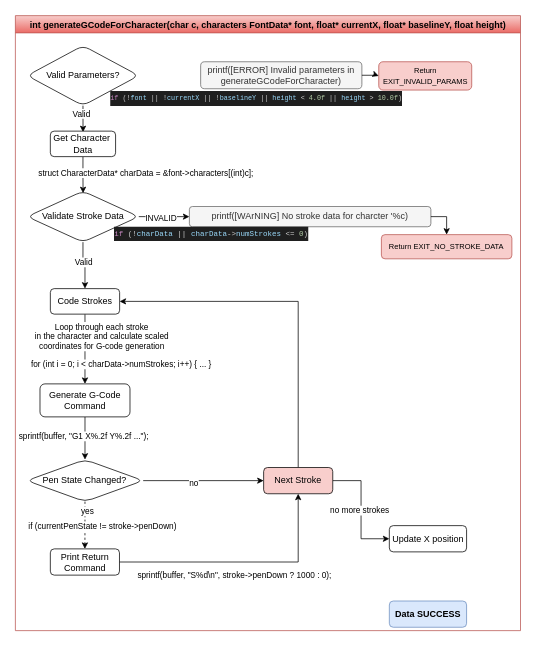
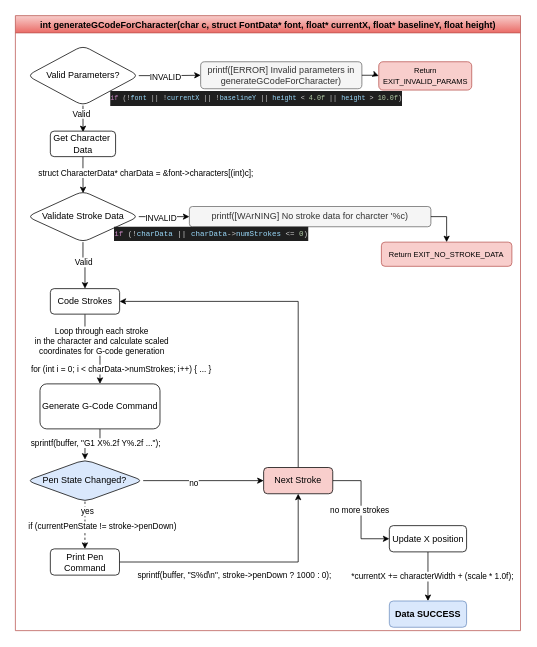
(268, 24) -> (268, 24)
none -> (168, 75)
(447, 246) -> (447, 254)
(85, 400) -> (100, 406)
(85, 480) -> (85, 480)
(85, 562) -> (85, 562)
none -> (428, 576)
